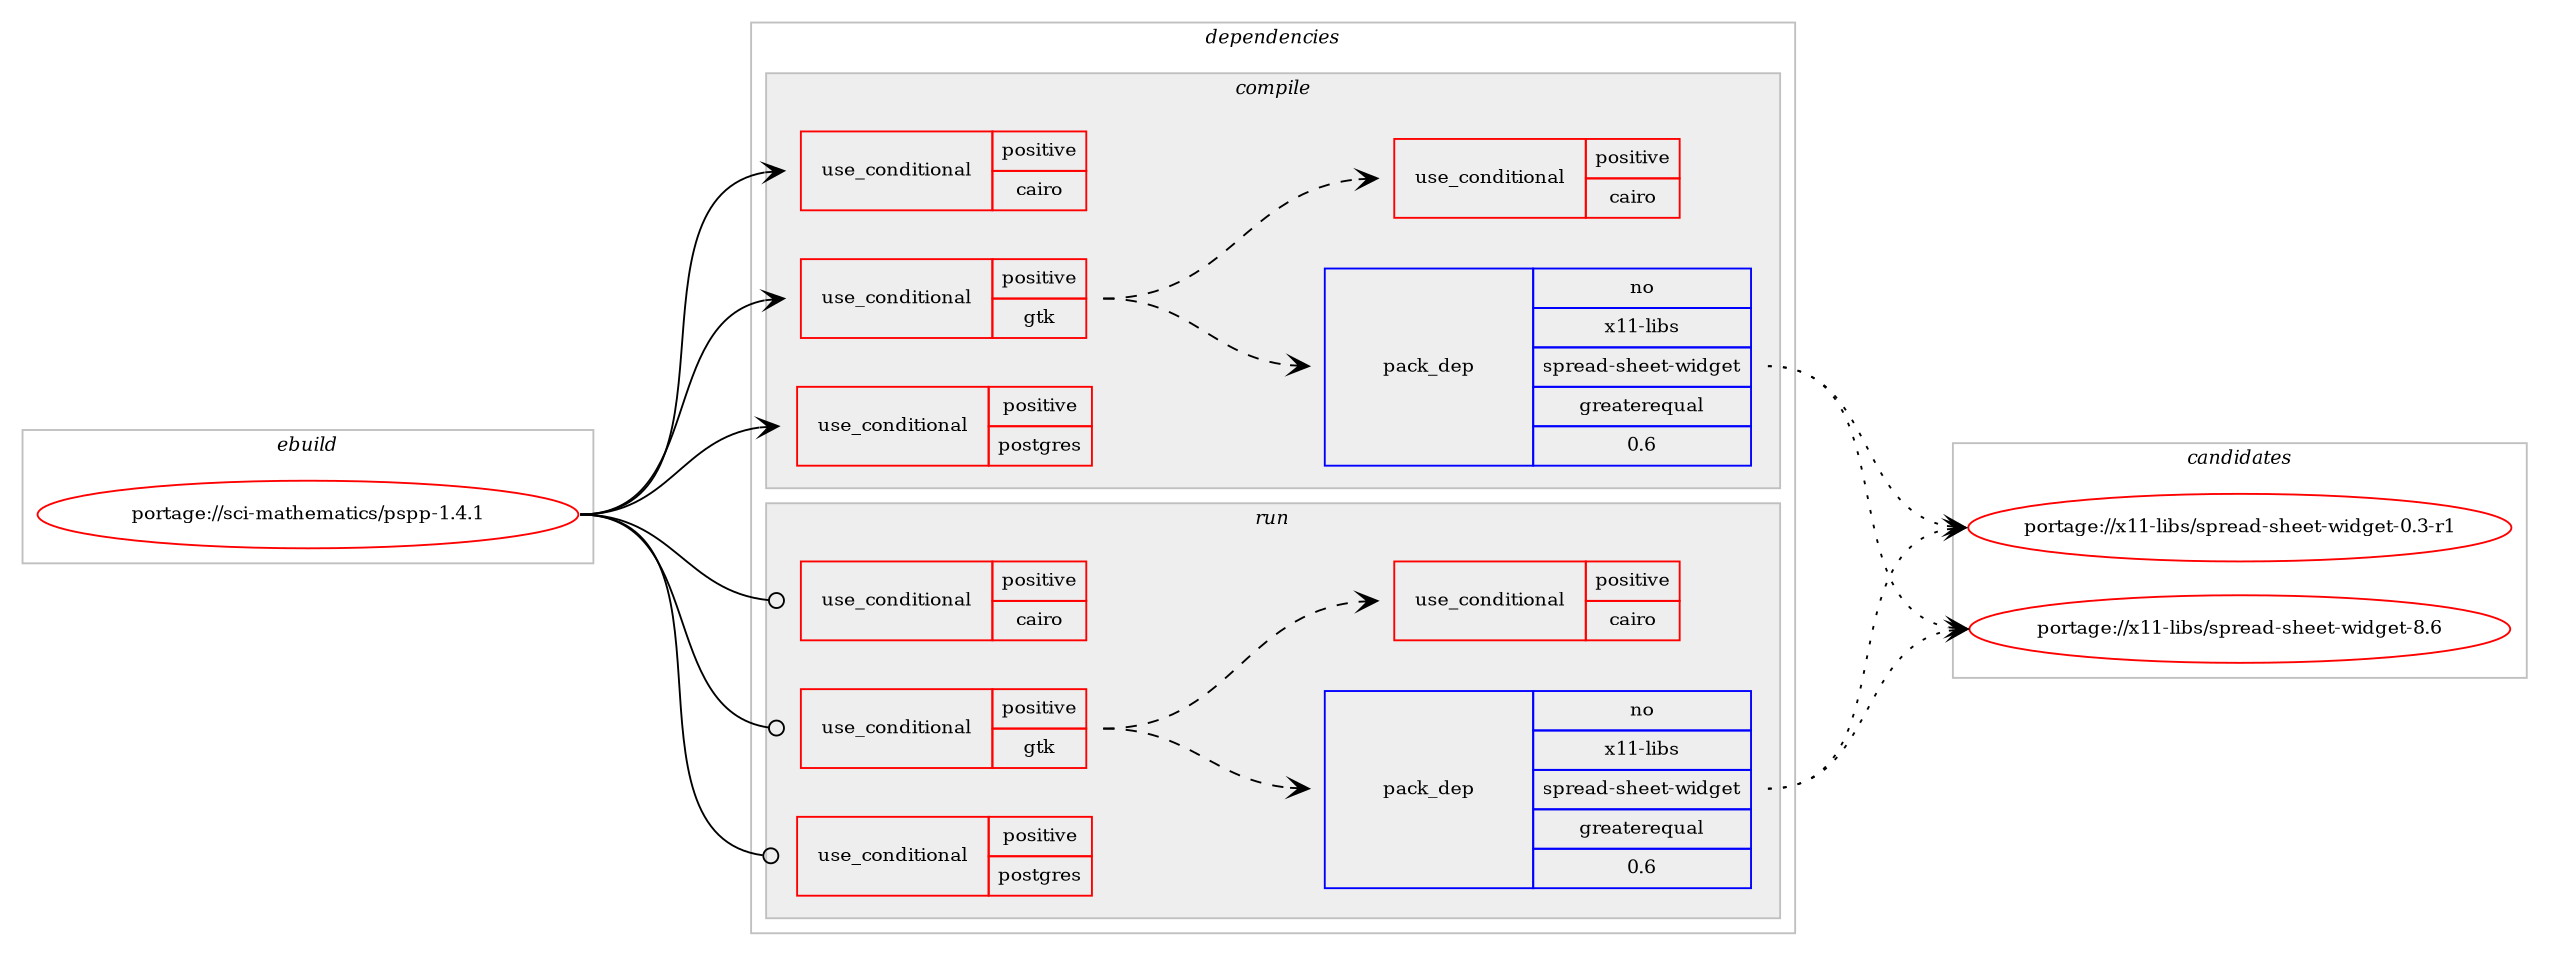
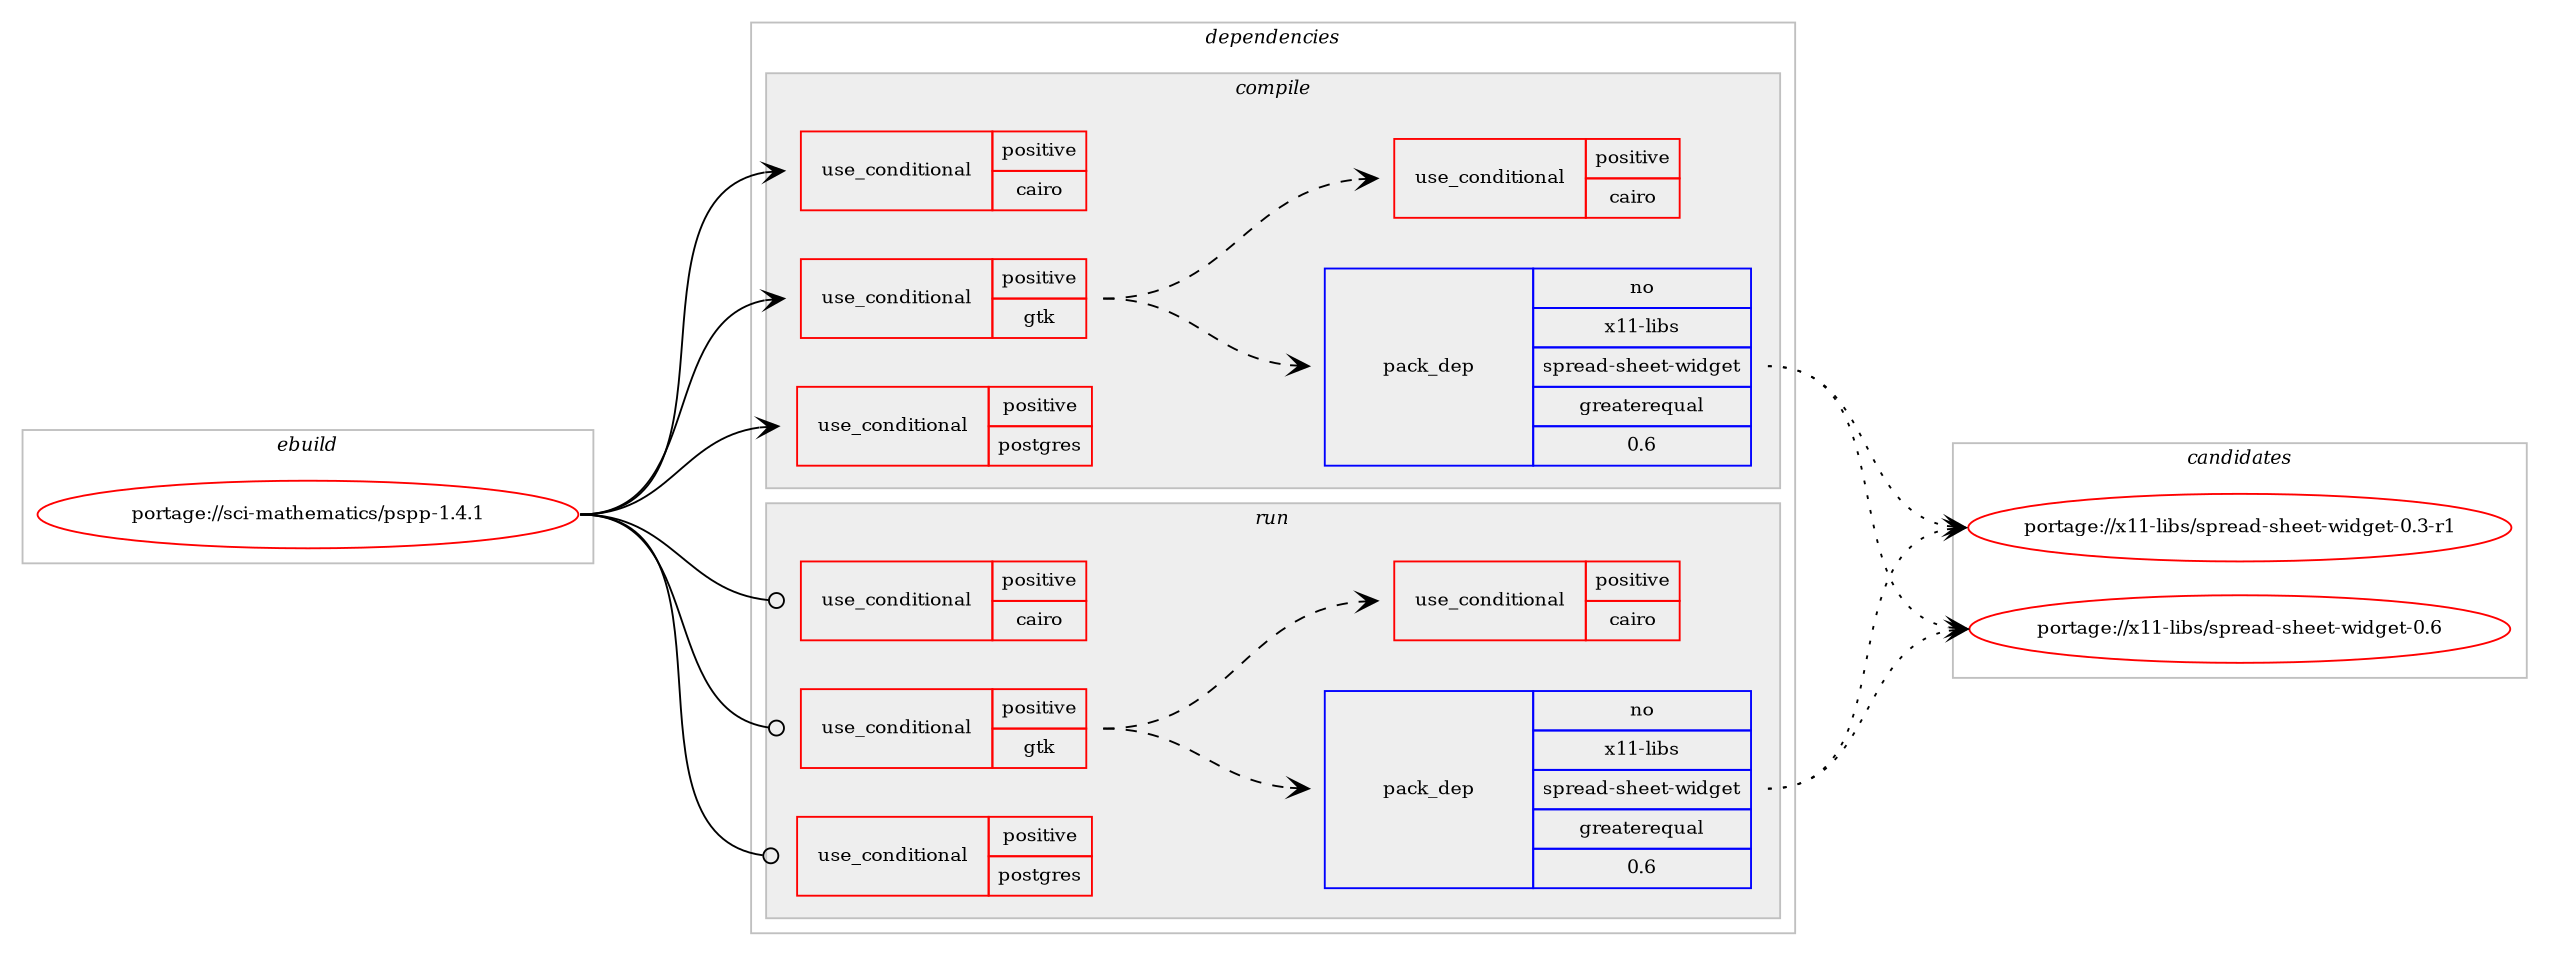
(2240, 629) -> (2240, 629)
